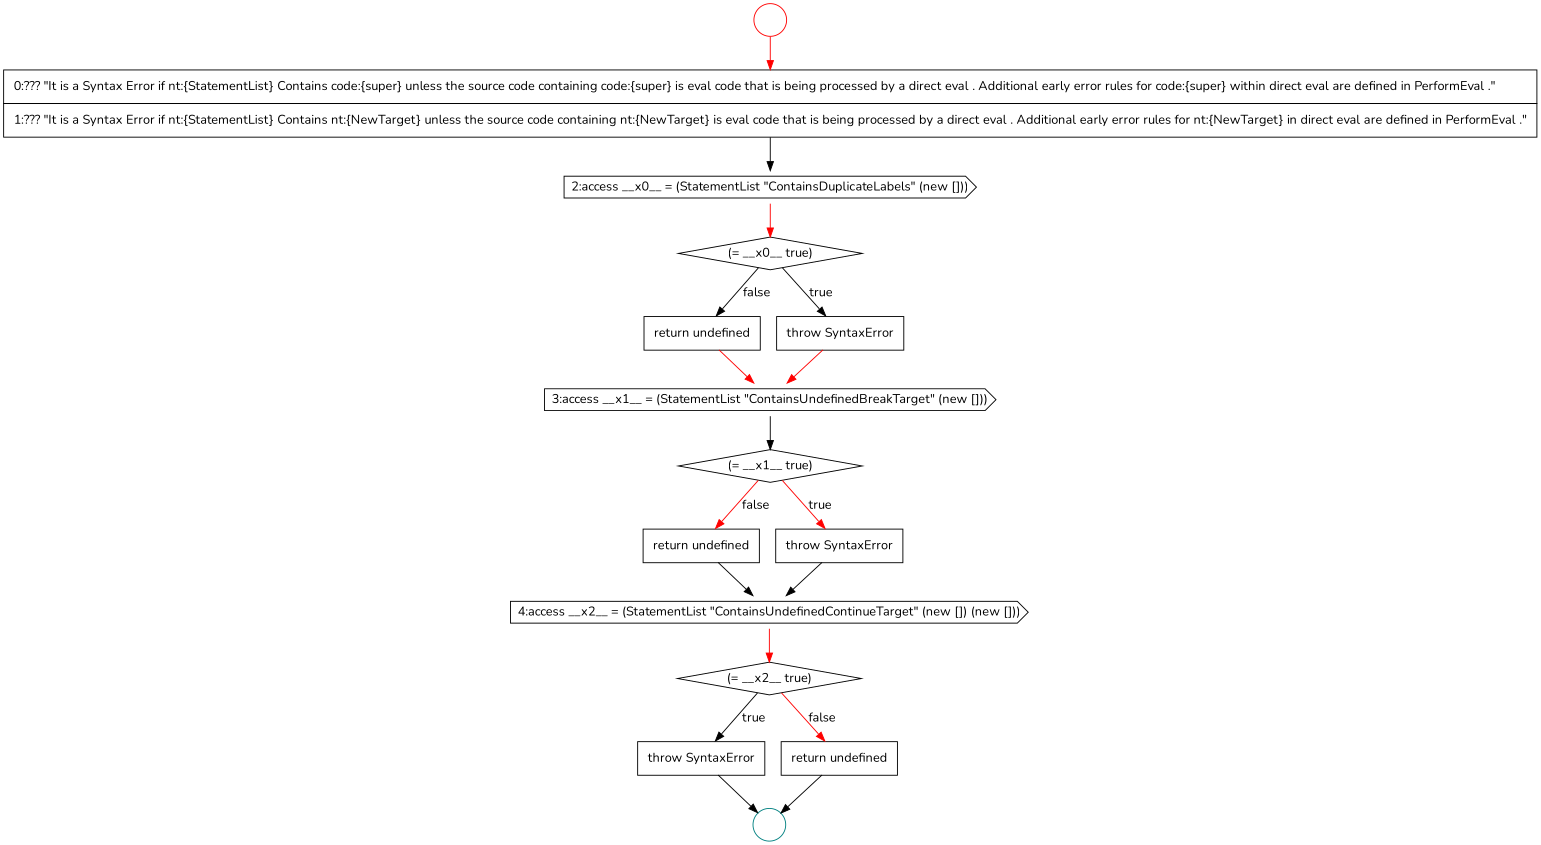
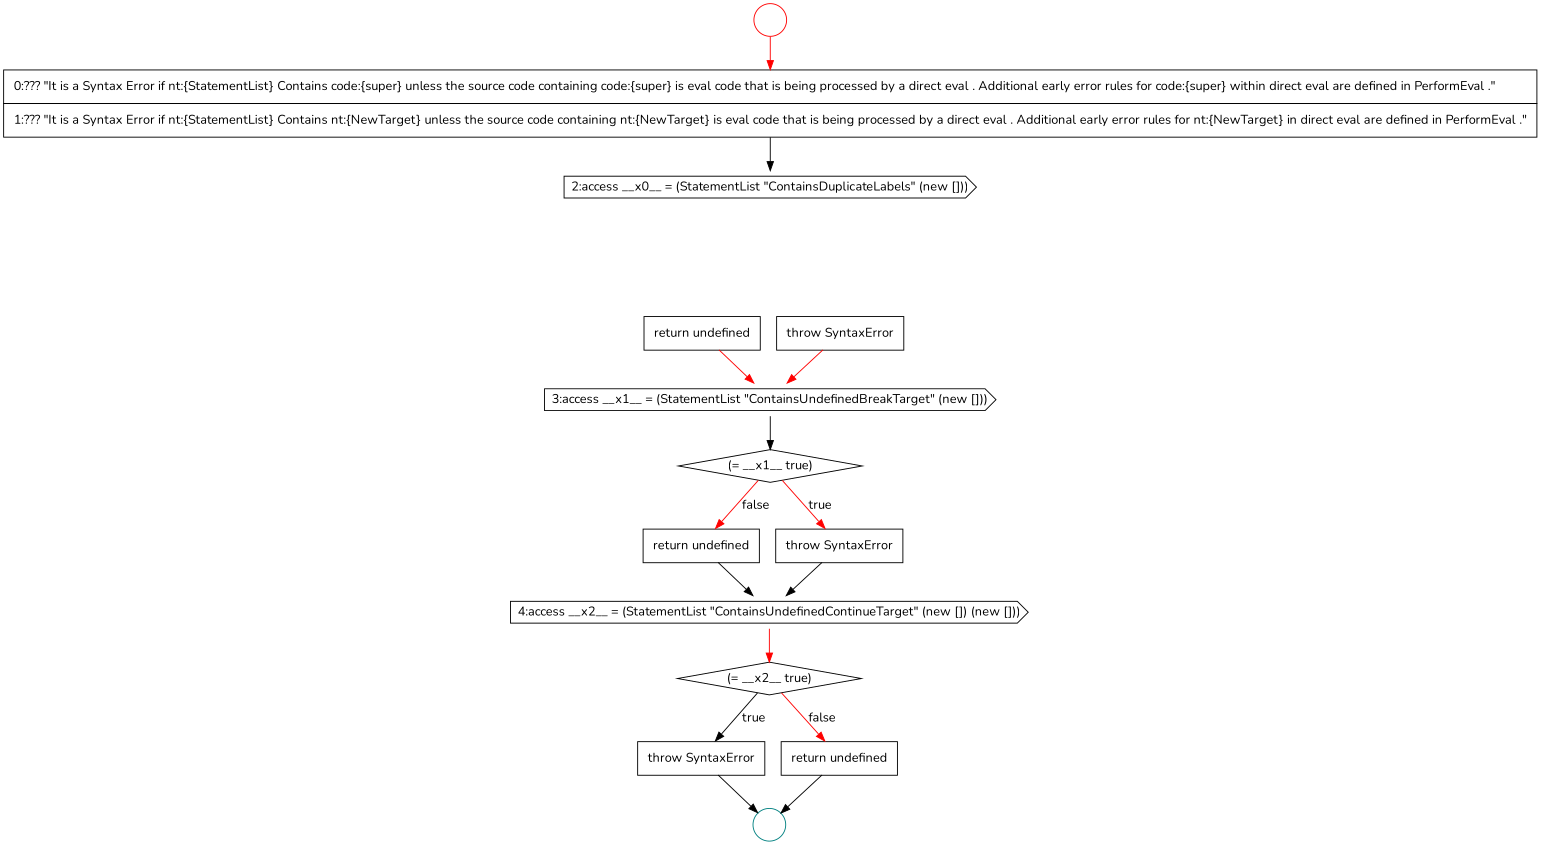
(770, 253) -> none
